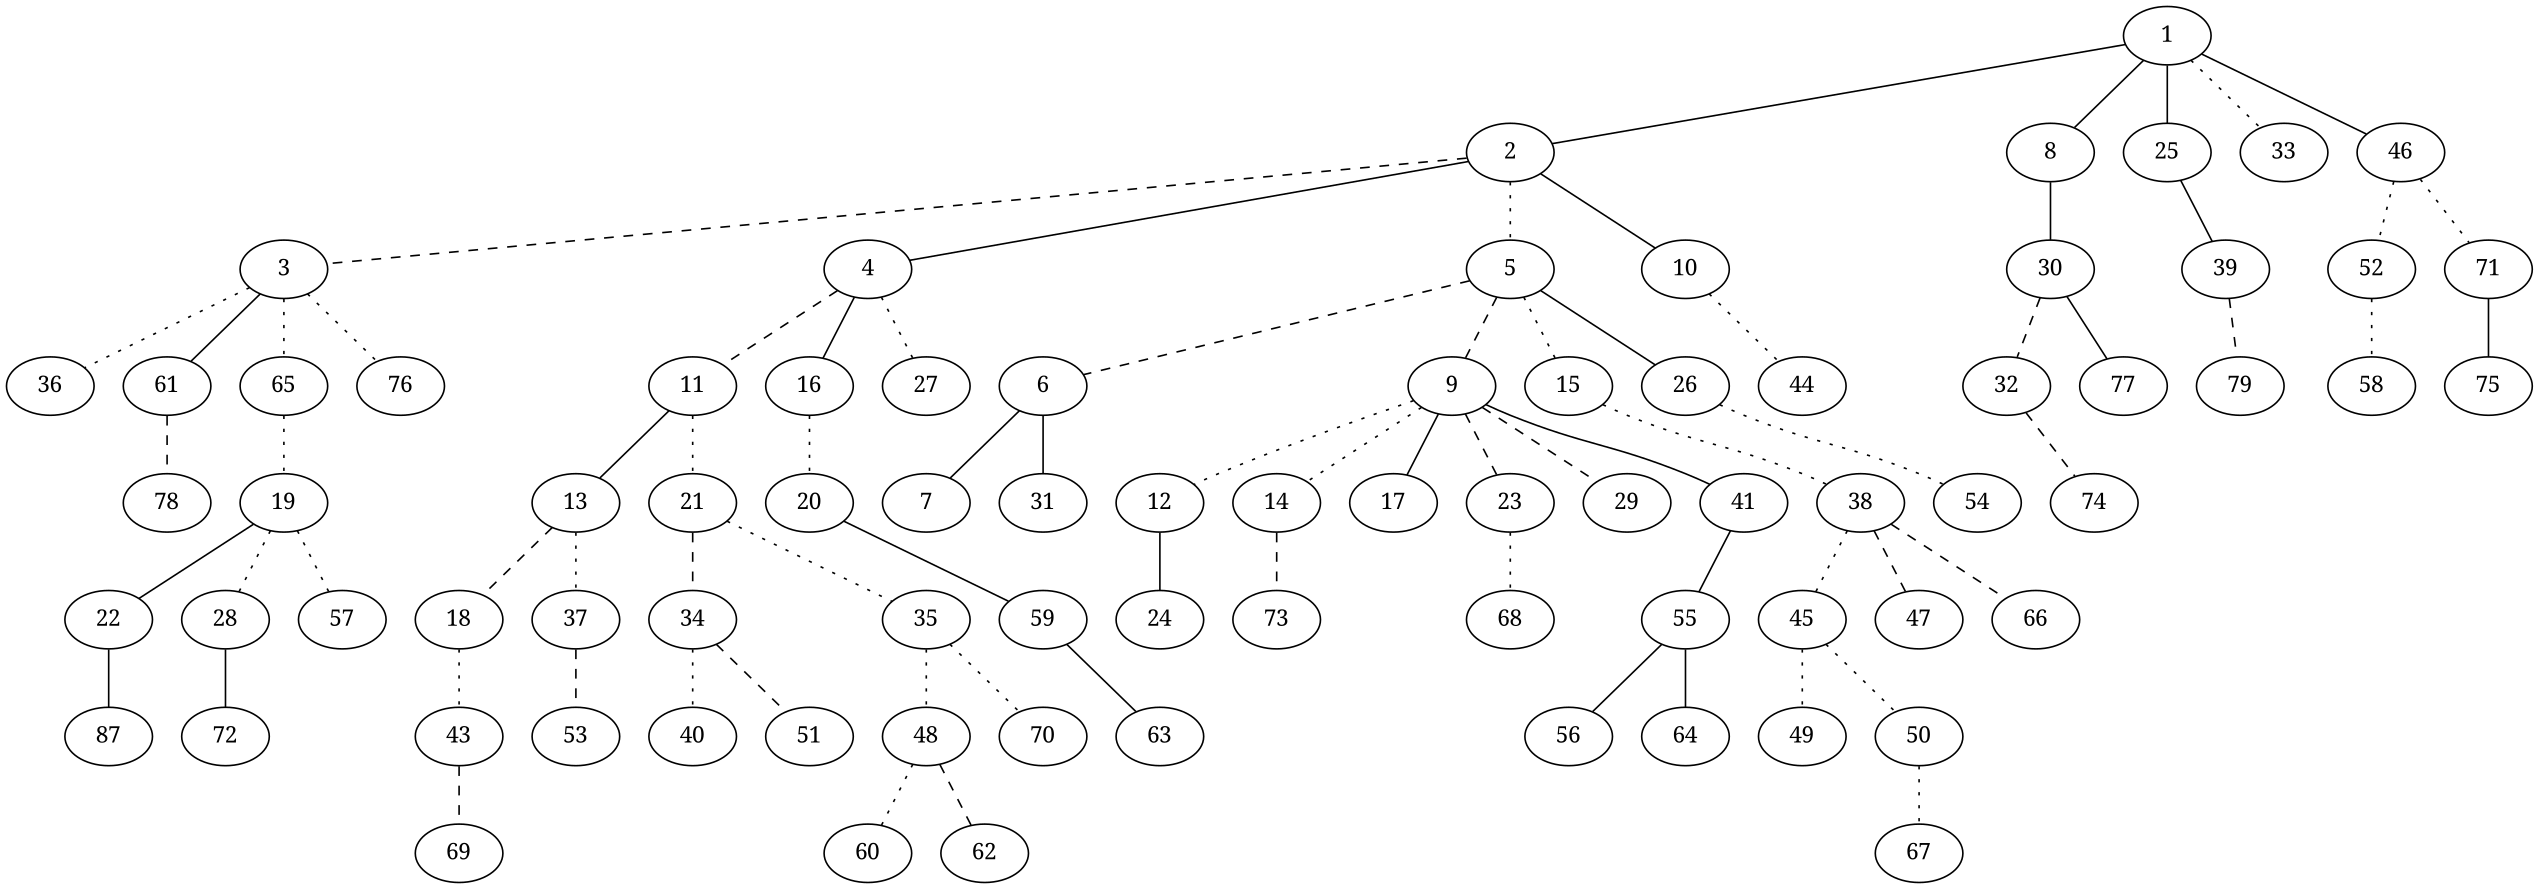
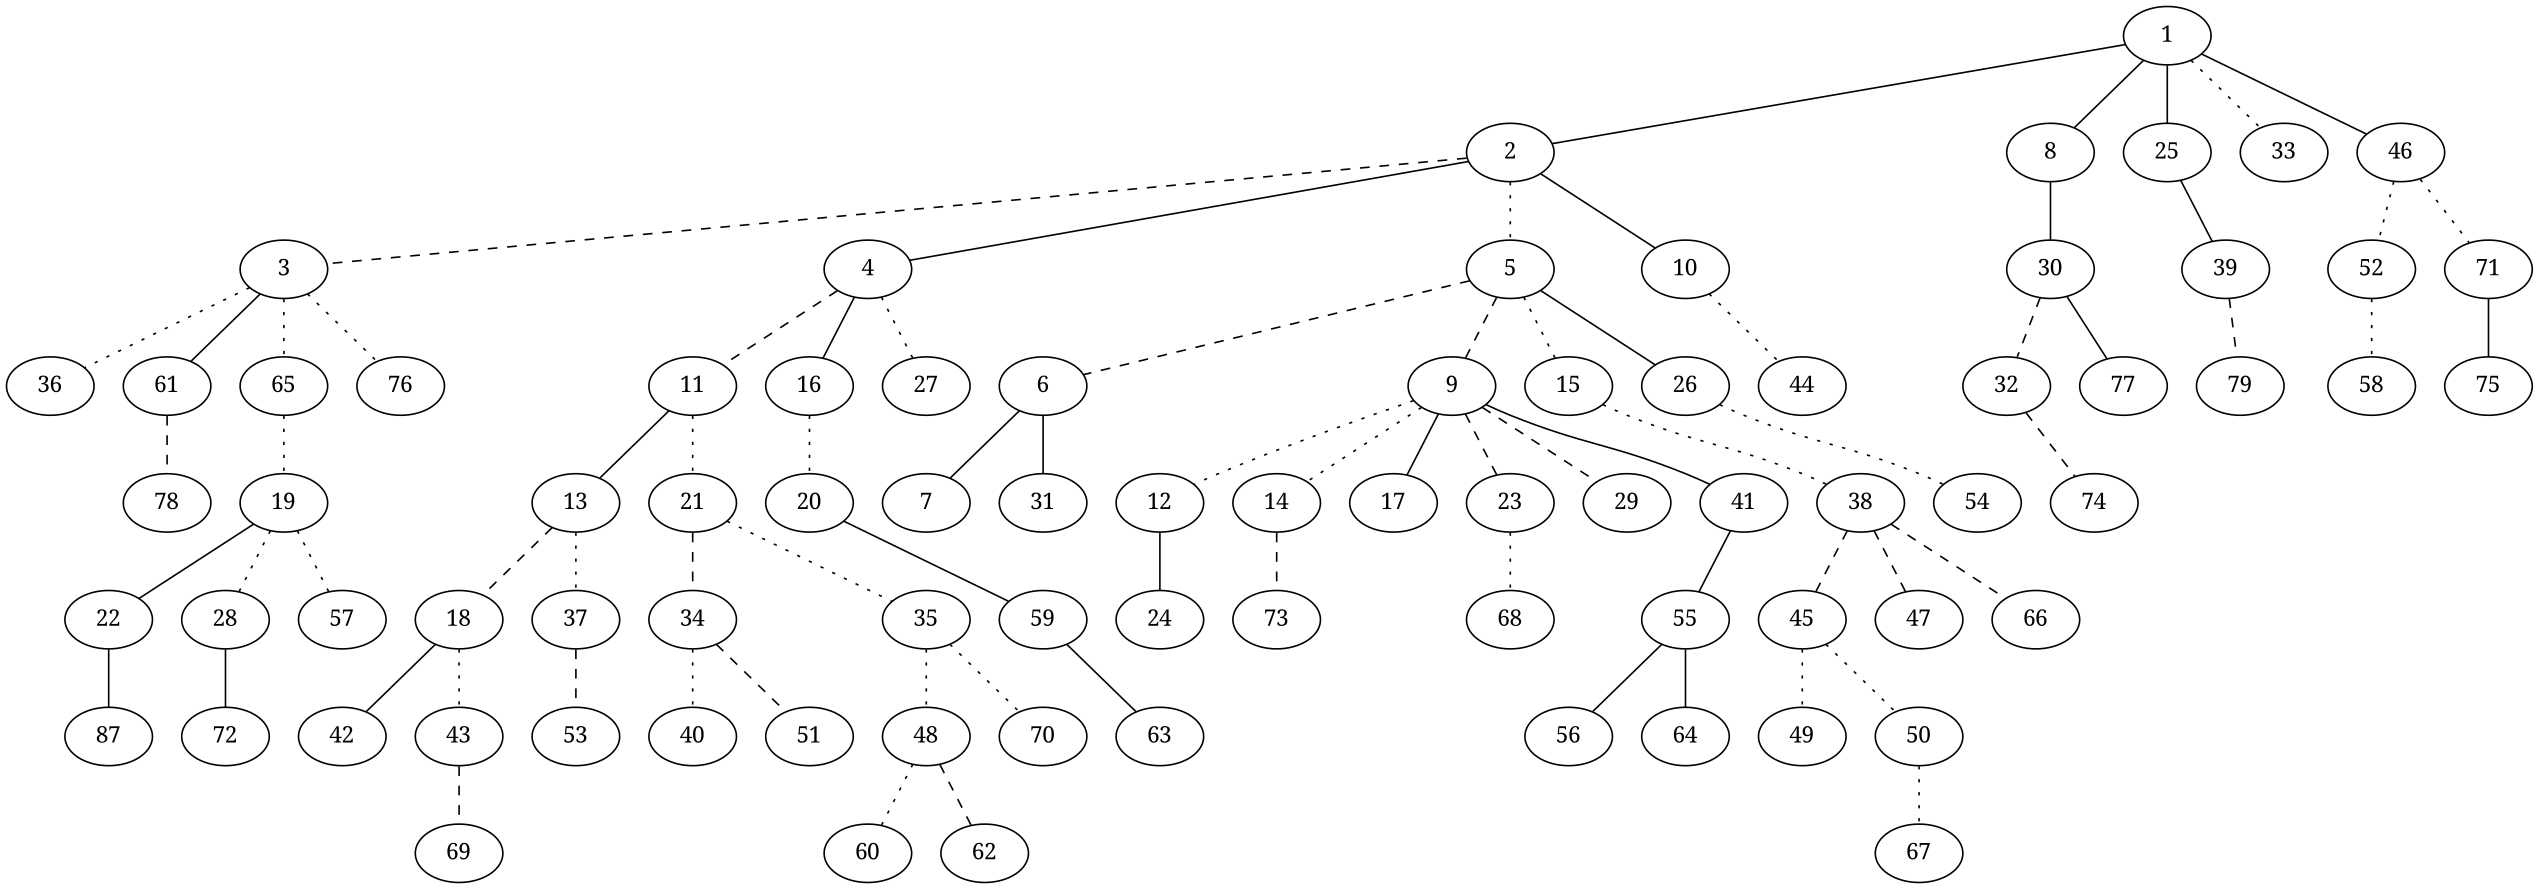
(1831, 561) -> (1831, 561)
none -> (342, 736)
